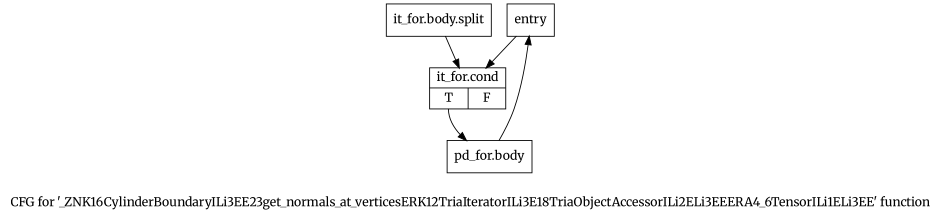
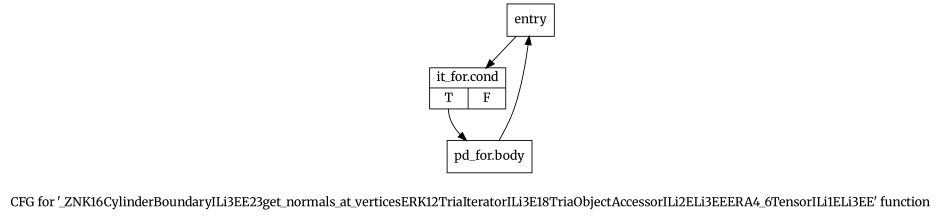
(439, 20) -> none
